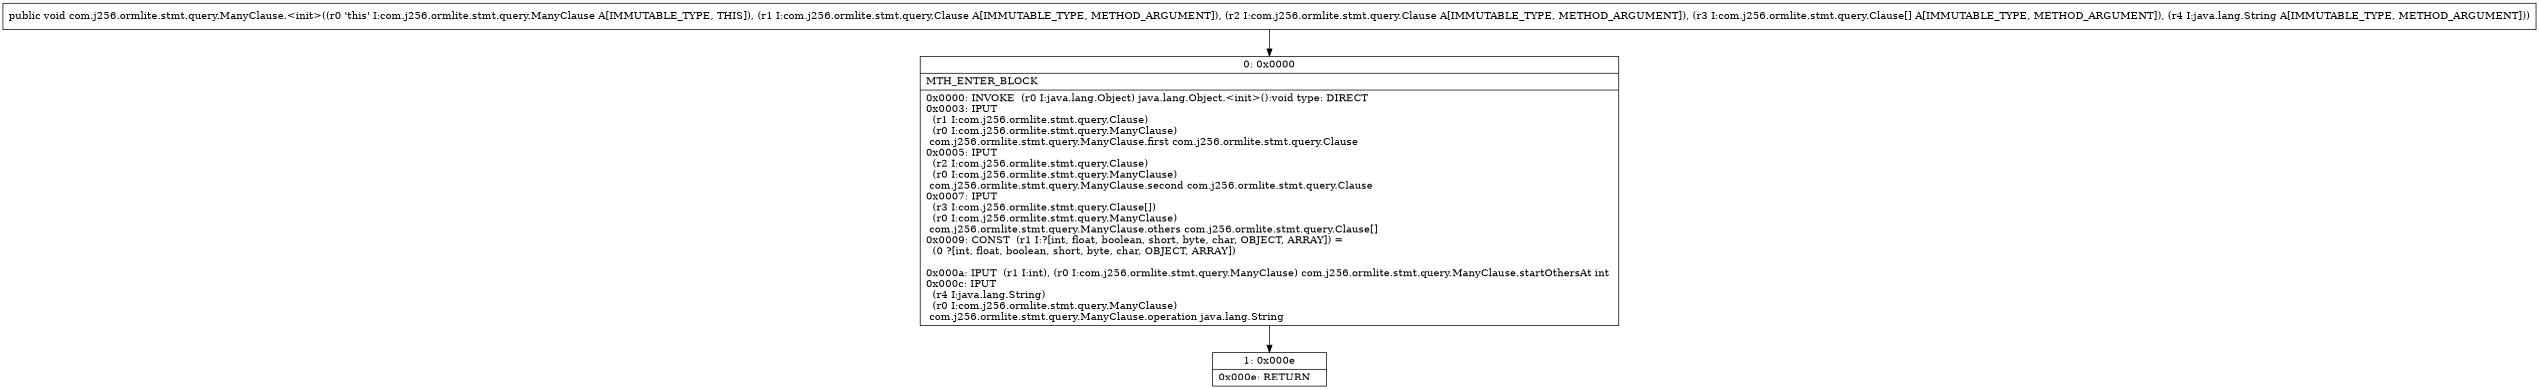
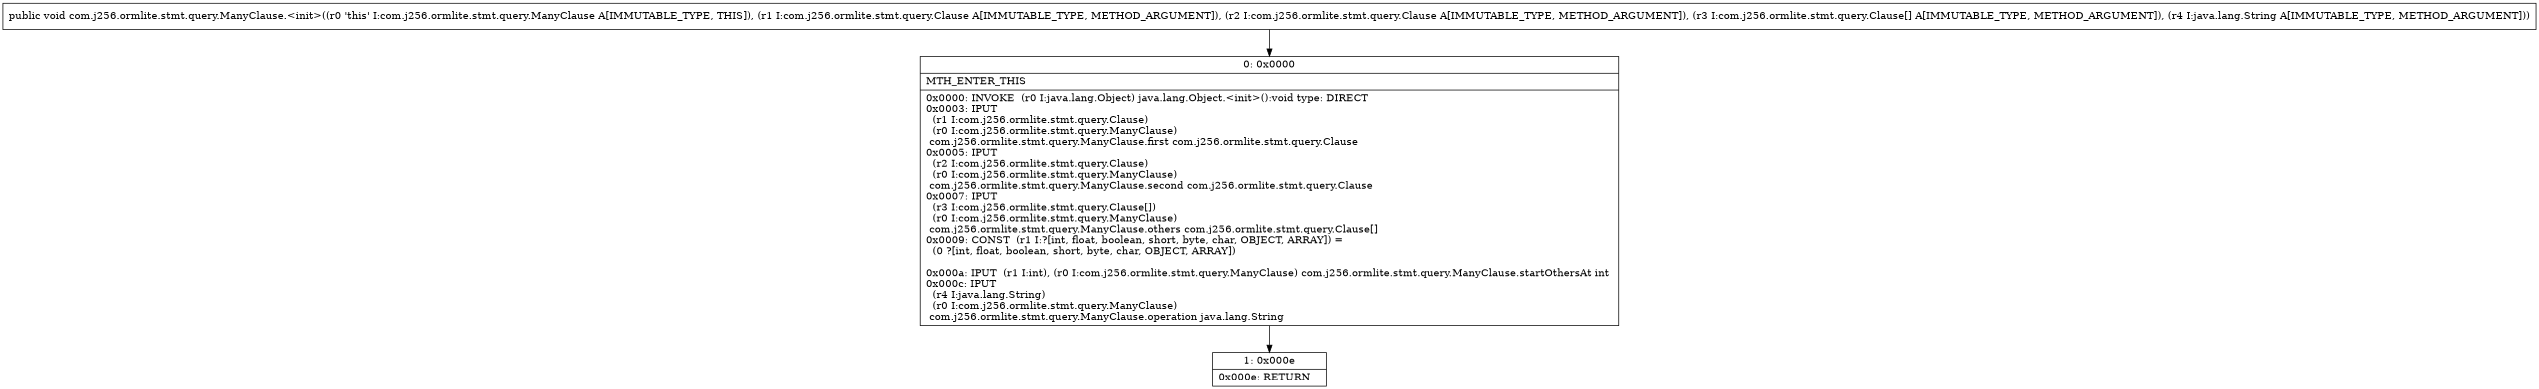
(982, 81) -> (976, 81)
